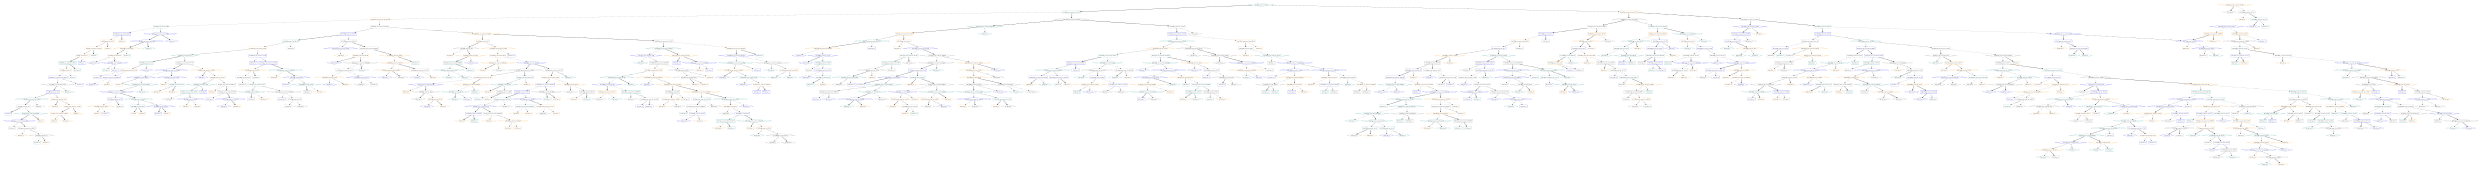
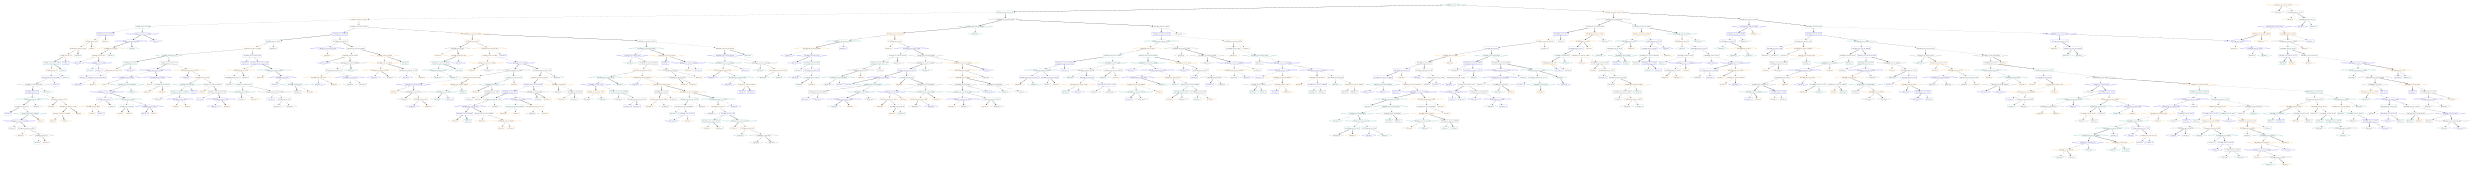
(1572, 88) -> (1562, 81)
